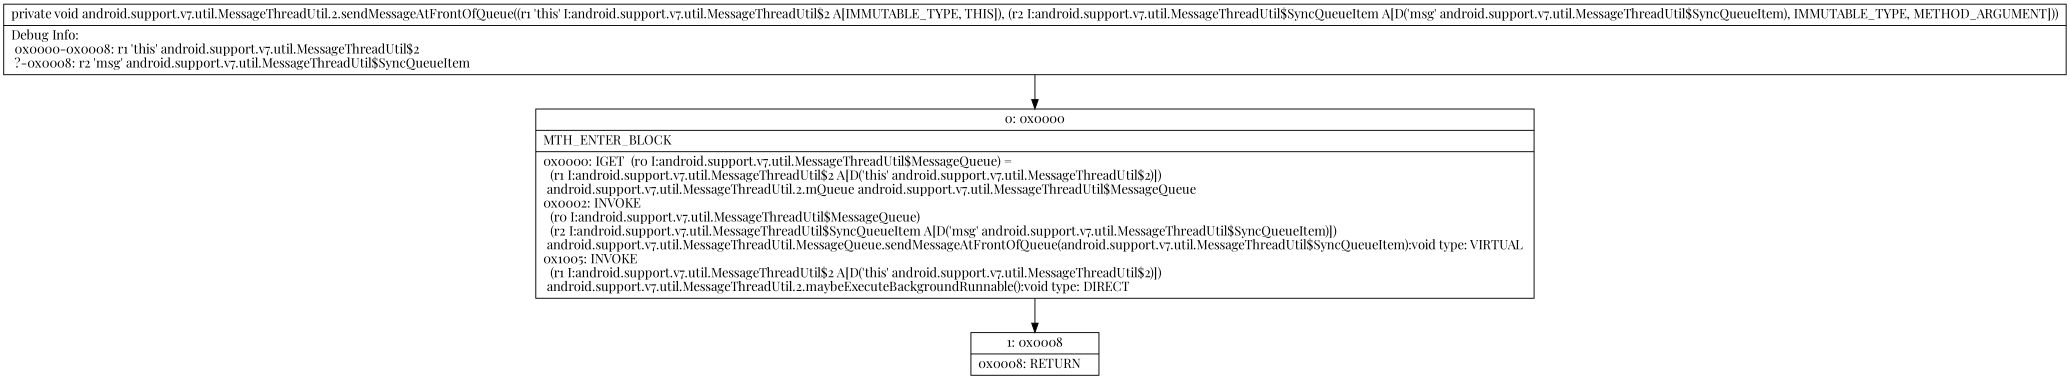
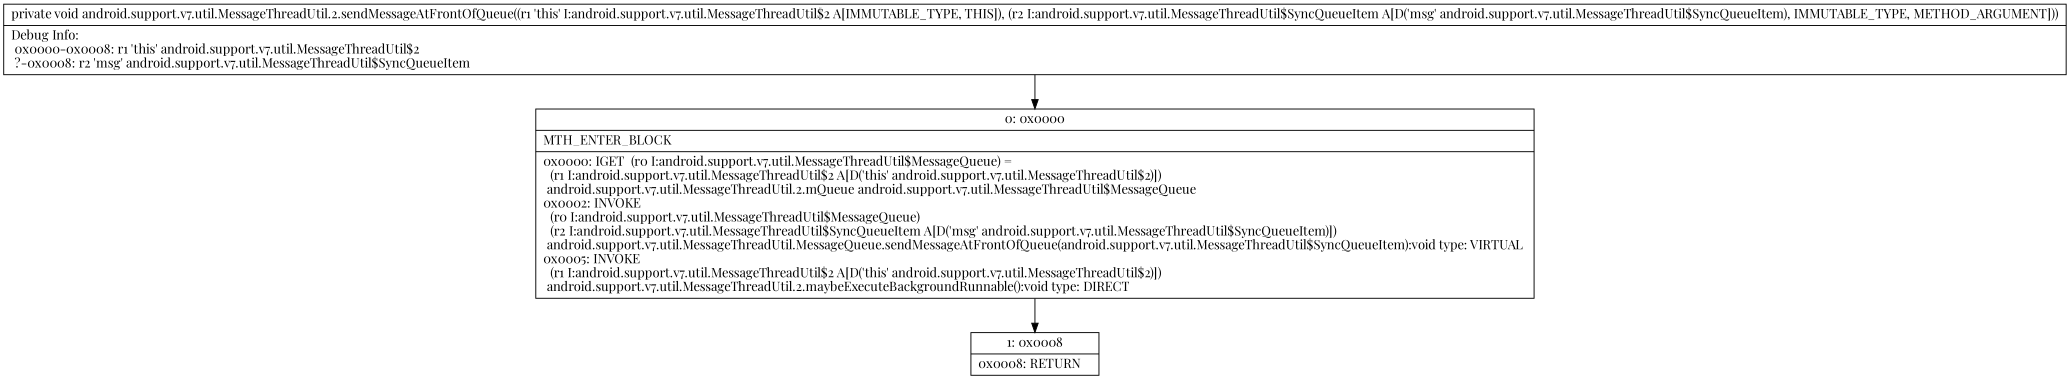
(594, 259) -> (595, 259)
